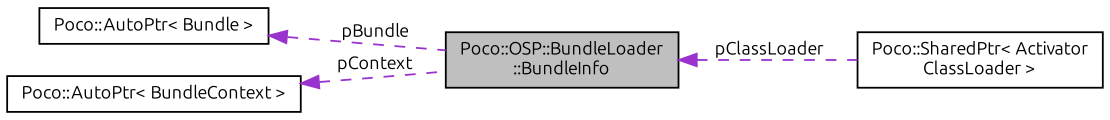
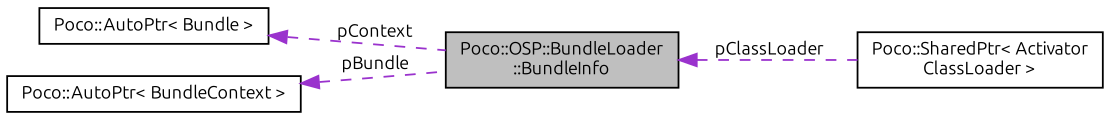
(373, 32) -> (373, 32)
(373, 64) -> (373, 64)
